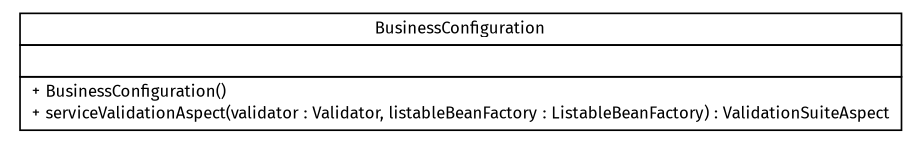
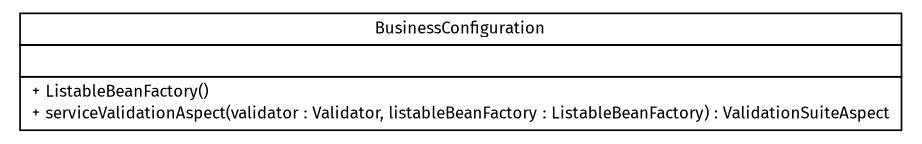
(129, 92) -> (120, 92)
